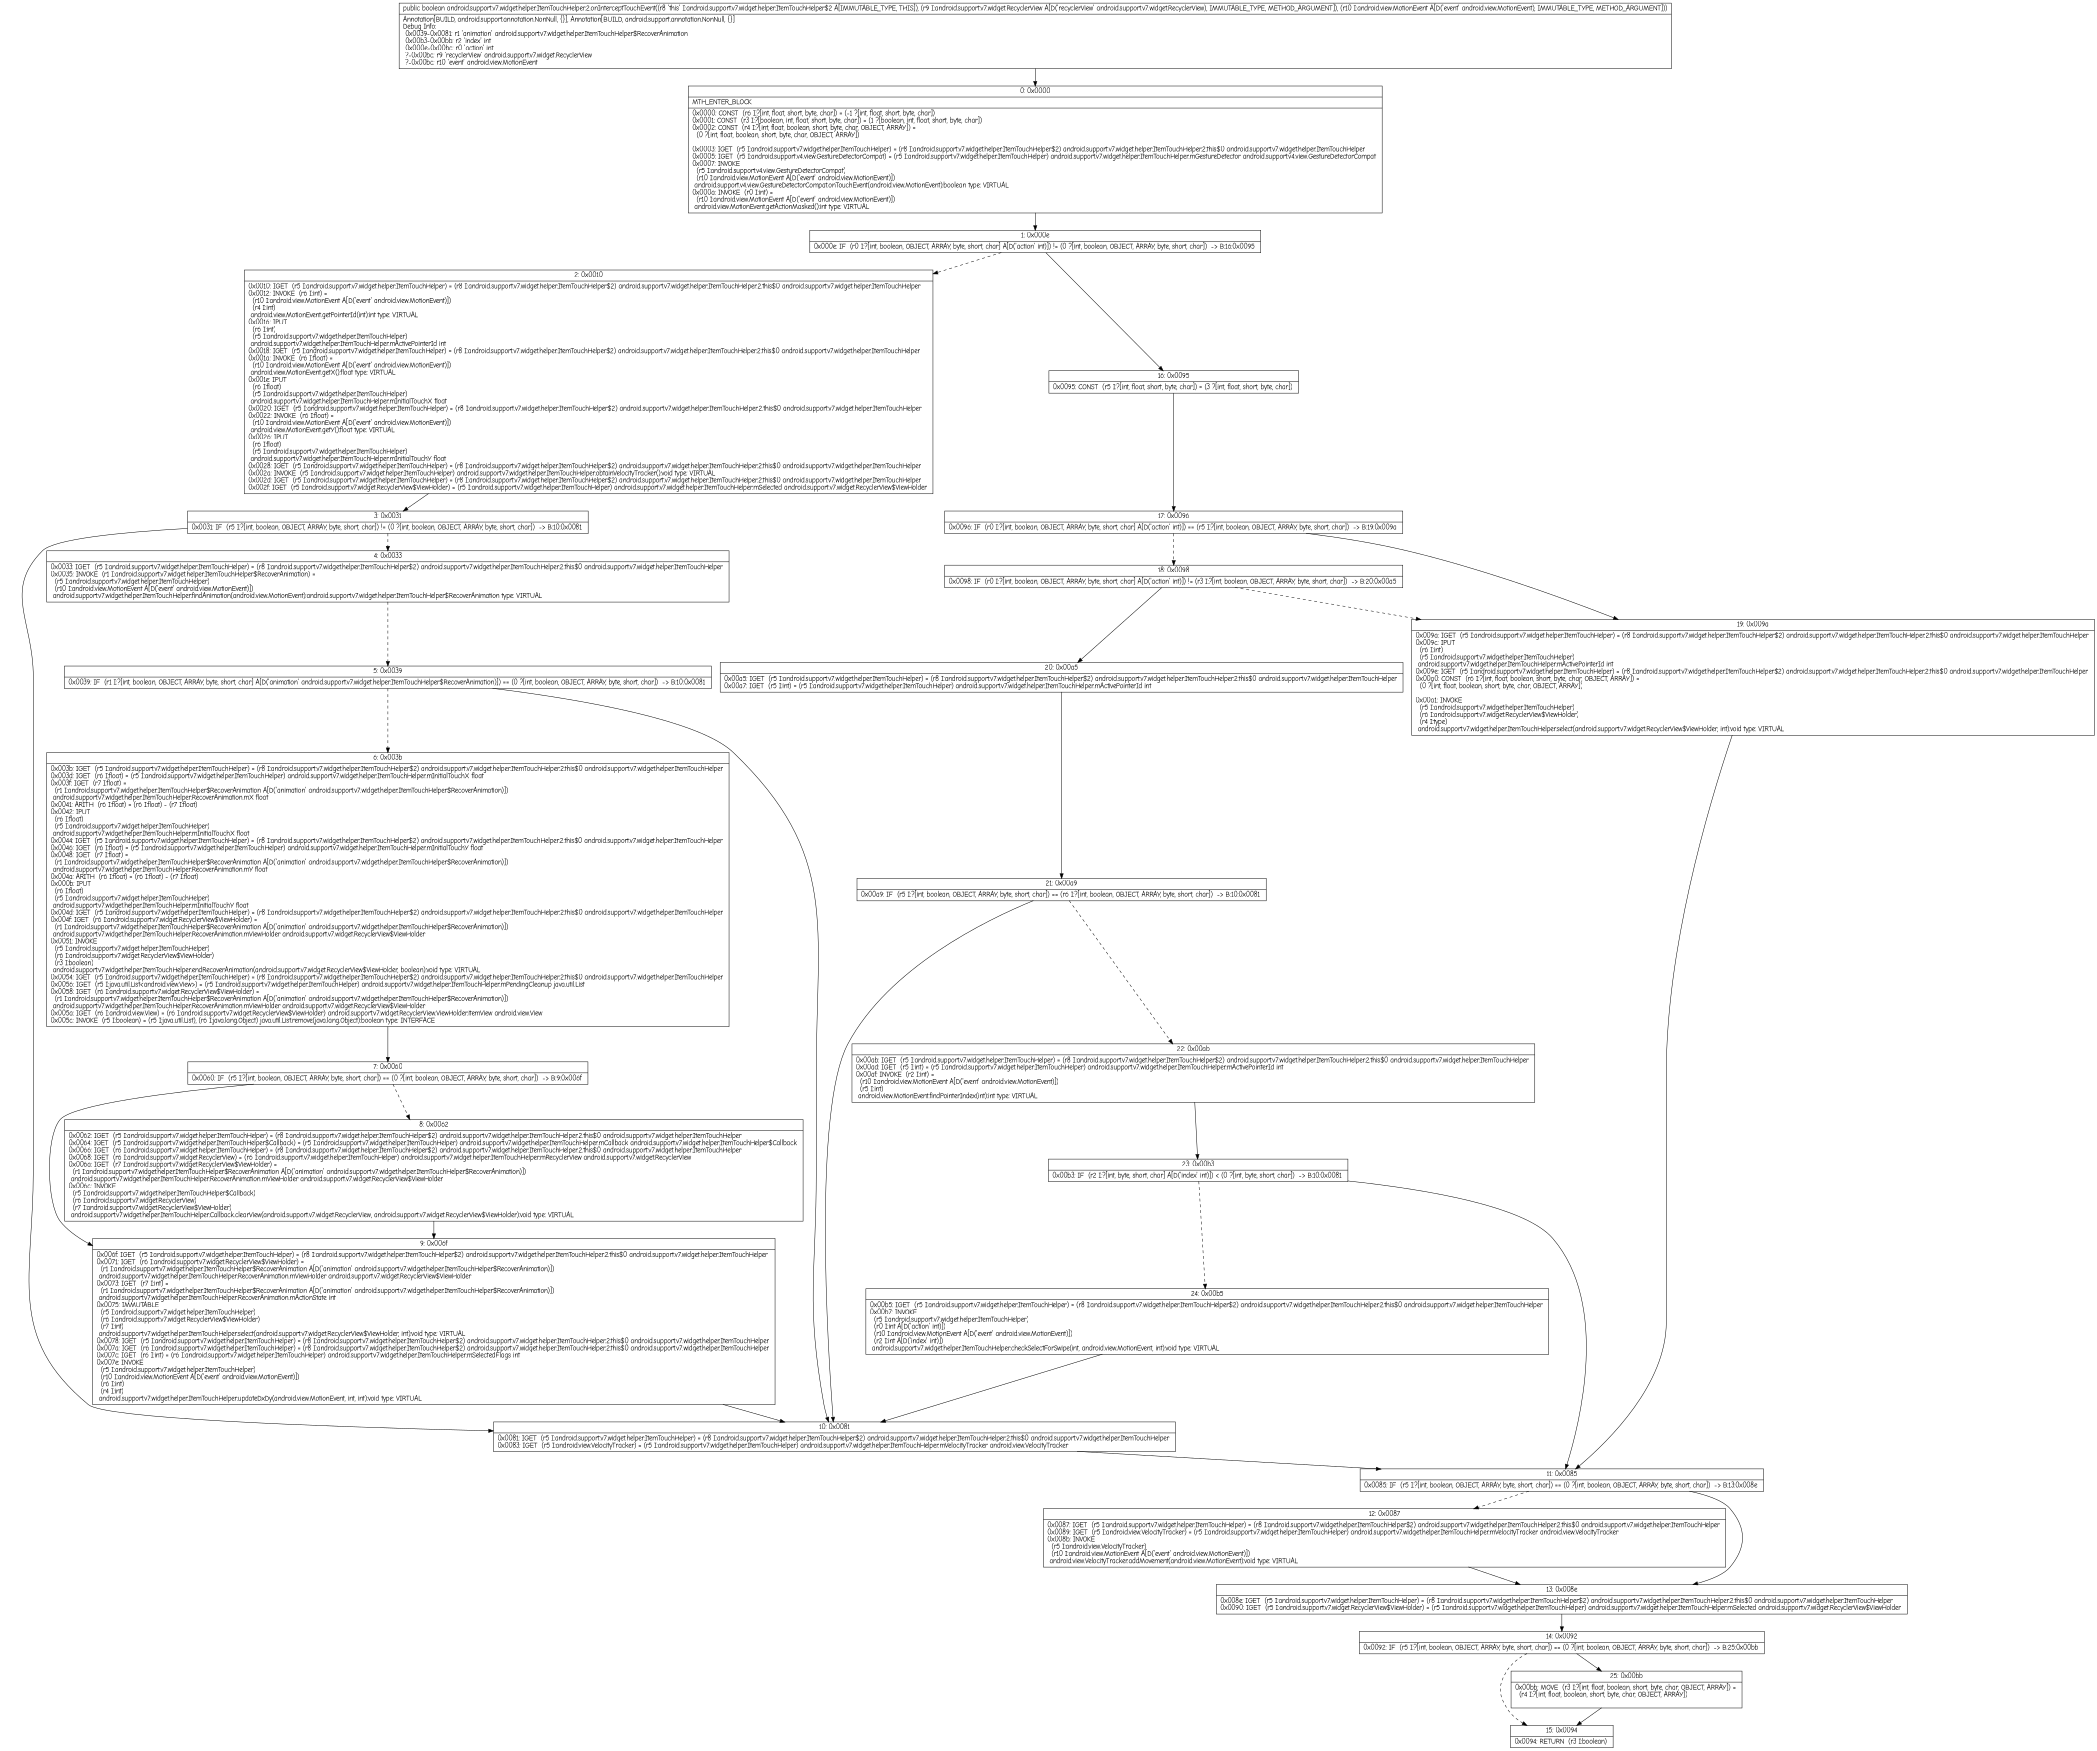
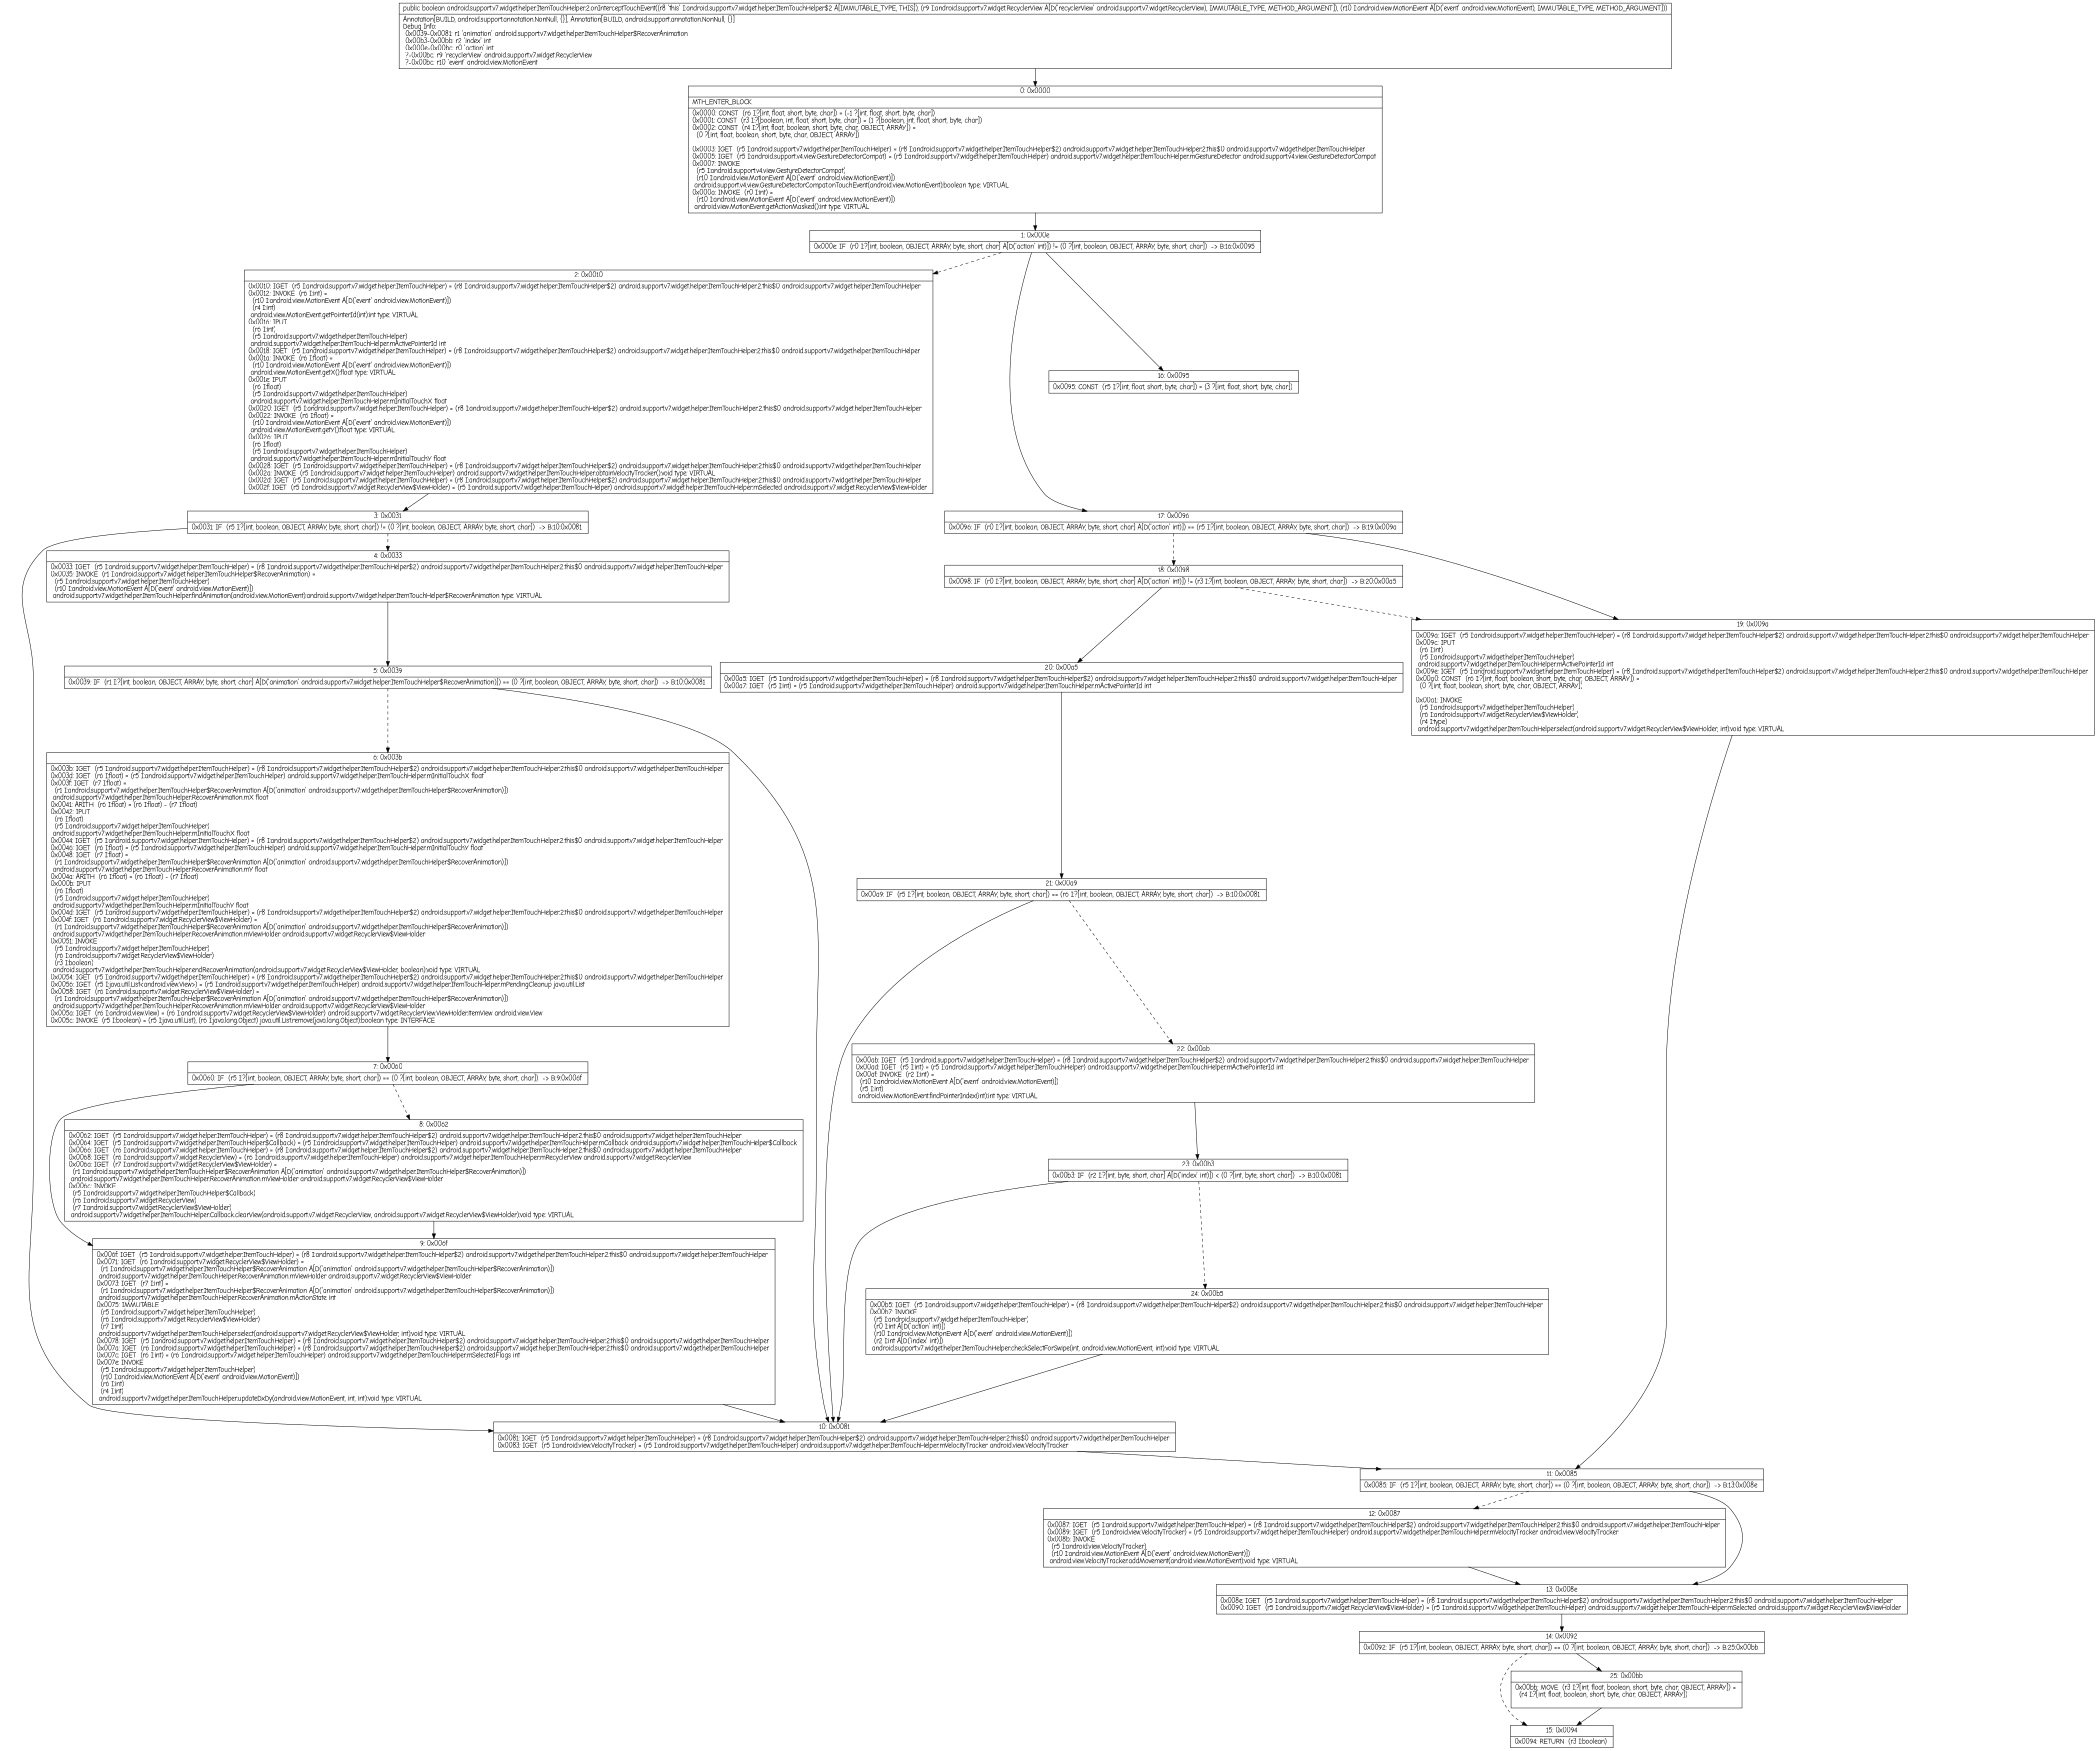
(1174, 450) -> (1010, 397)
(388, 632) -> (388, 632)
(1558, 1247) -> (875, 1228)
